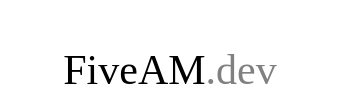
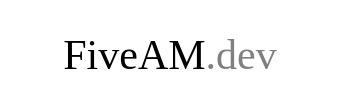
(171, 71) -> (171, 56)
